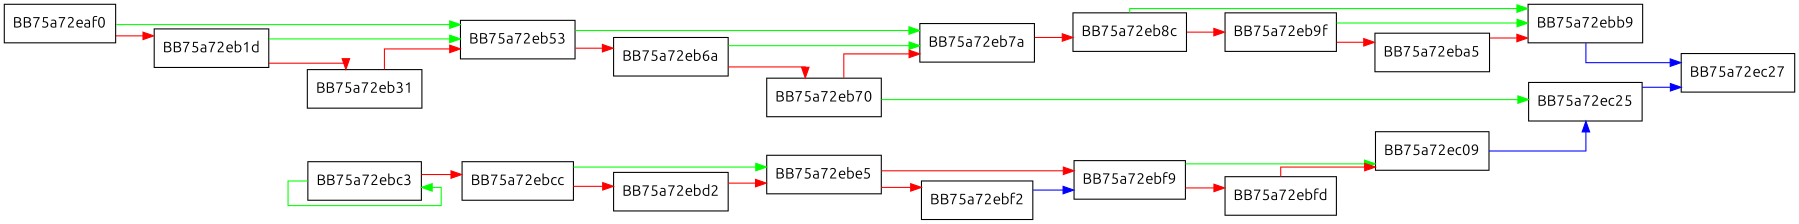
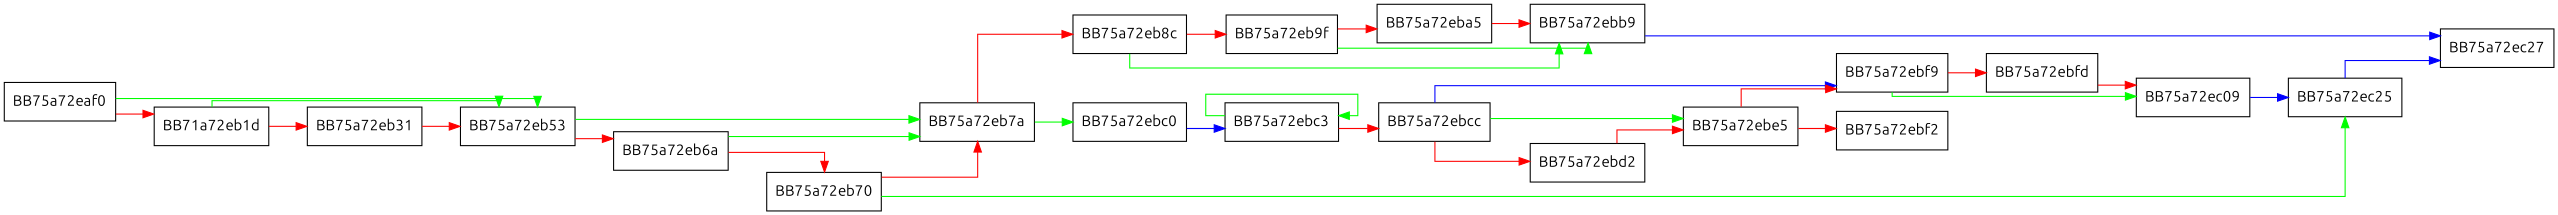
(211, 48) -> (211, 126)
none -> (1130, 122)
(1048, 190) -> (1622, 86)
